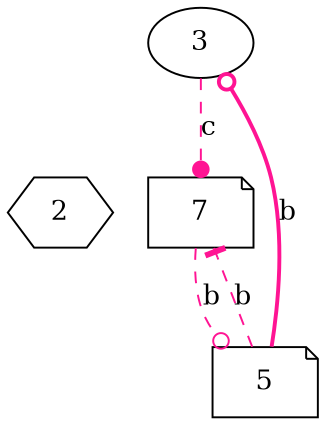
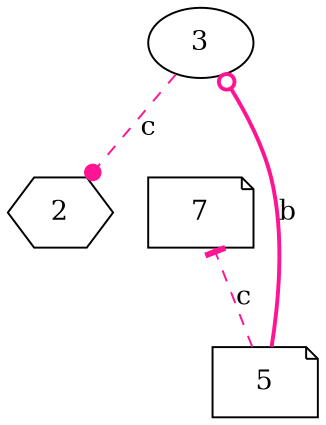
(201, 120) -> (137, 120)
(198, 294) -> none
(244, 297) -> (244, 297)
